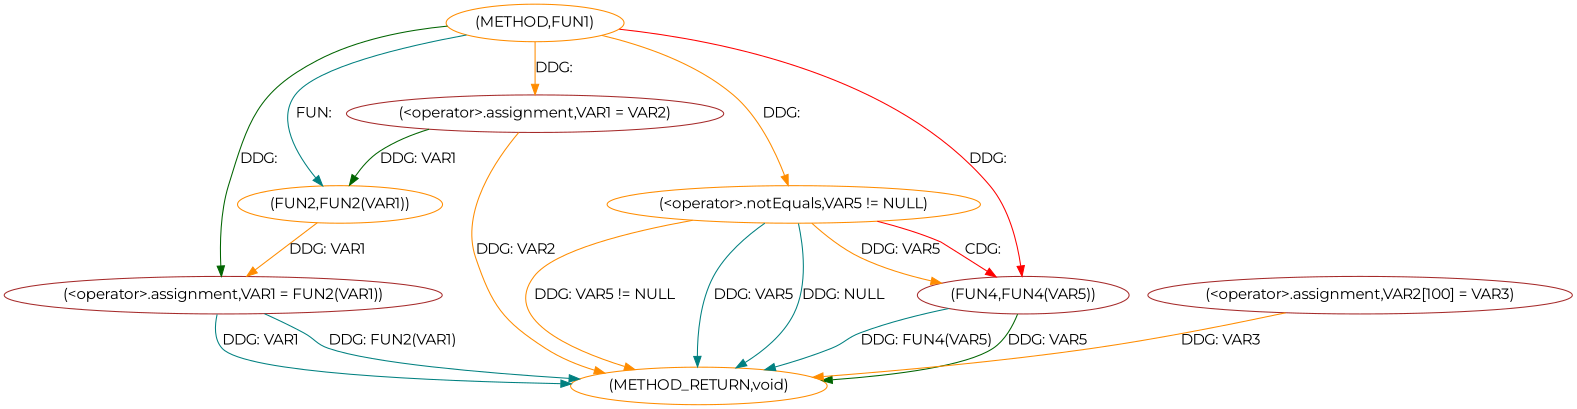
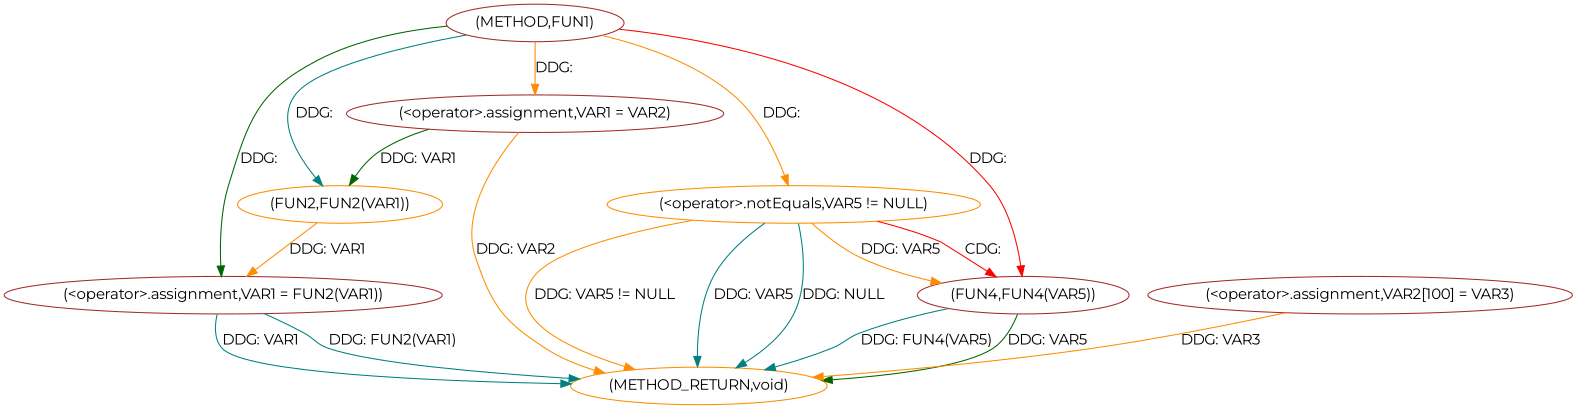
(535, 23) -> (535, 23)
(316, 114) -> (316, 114)
